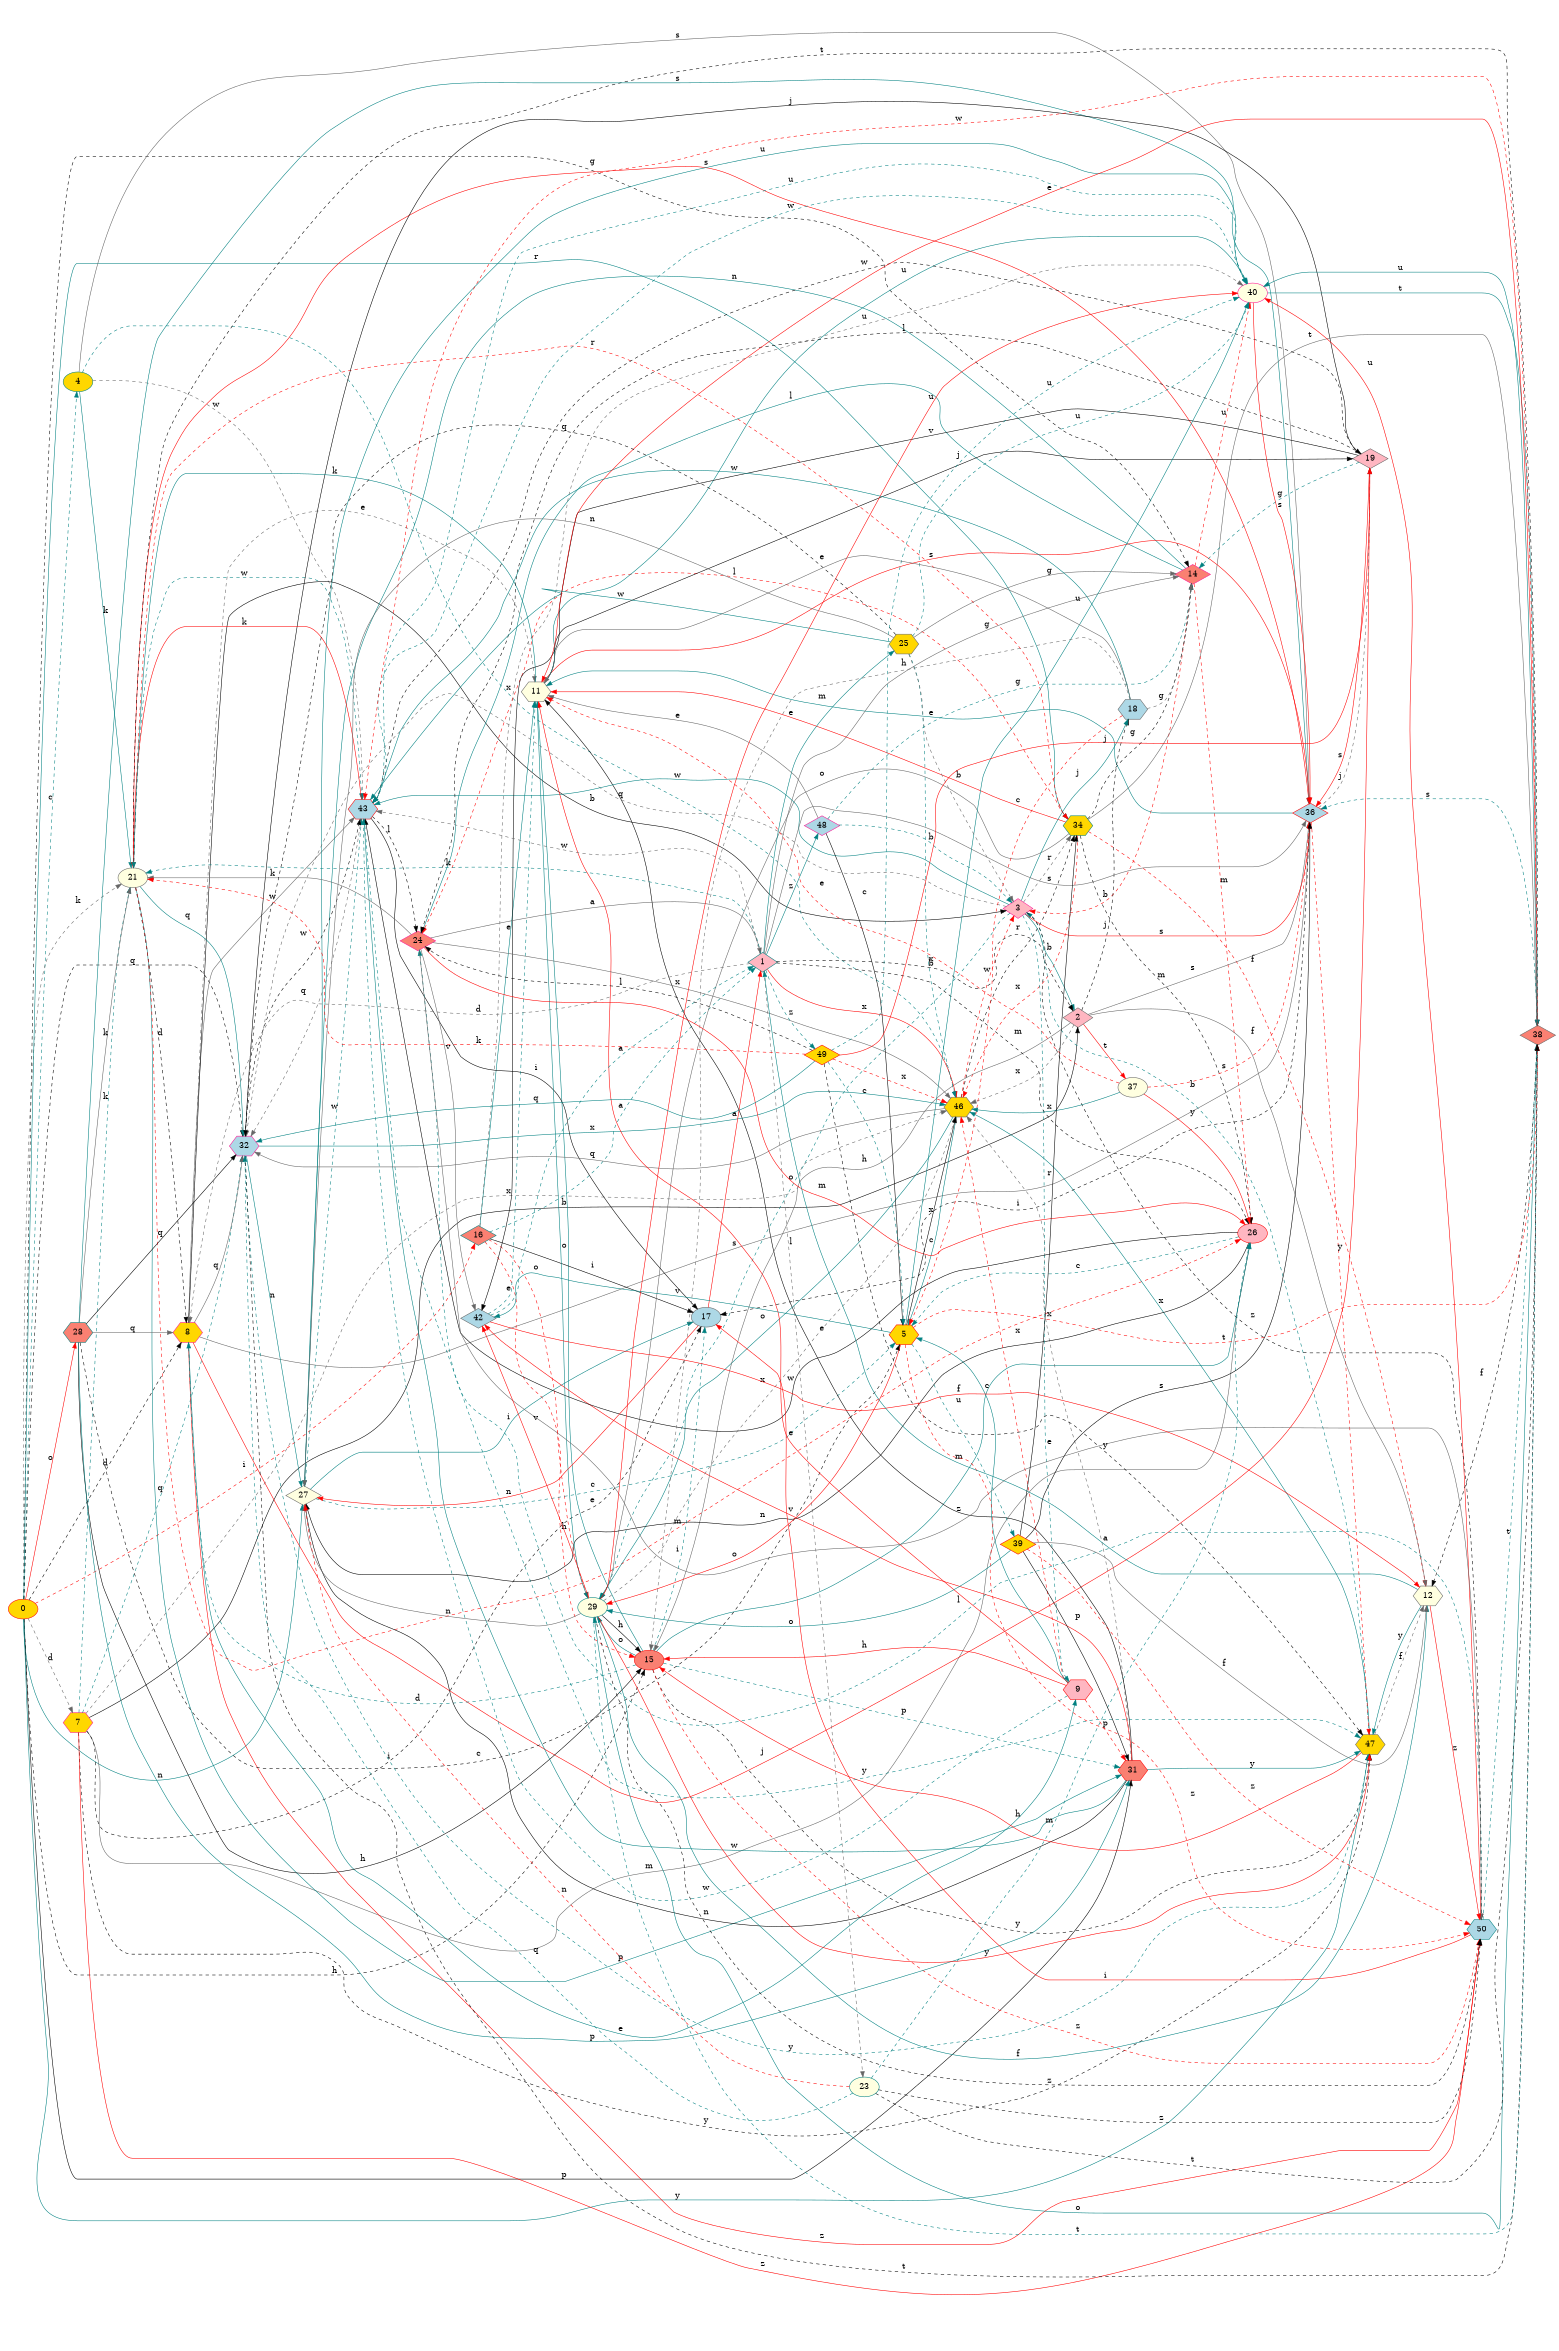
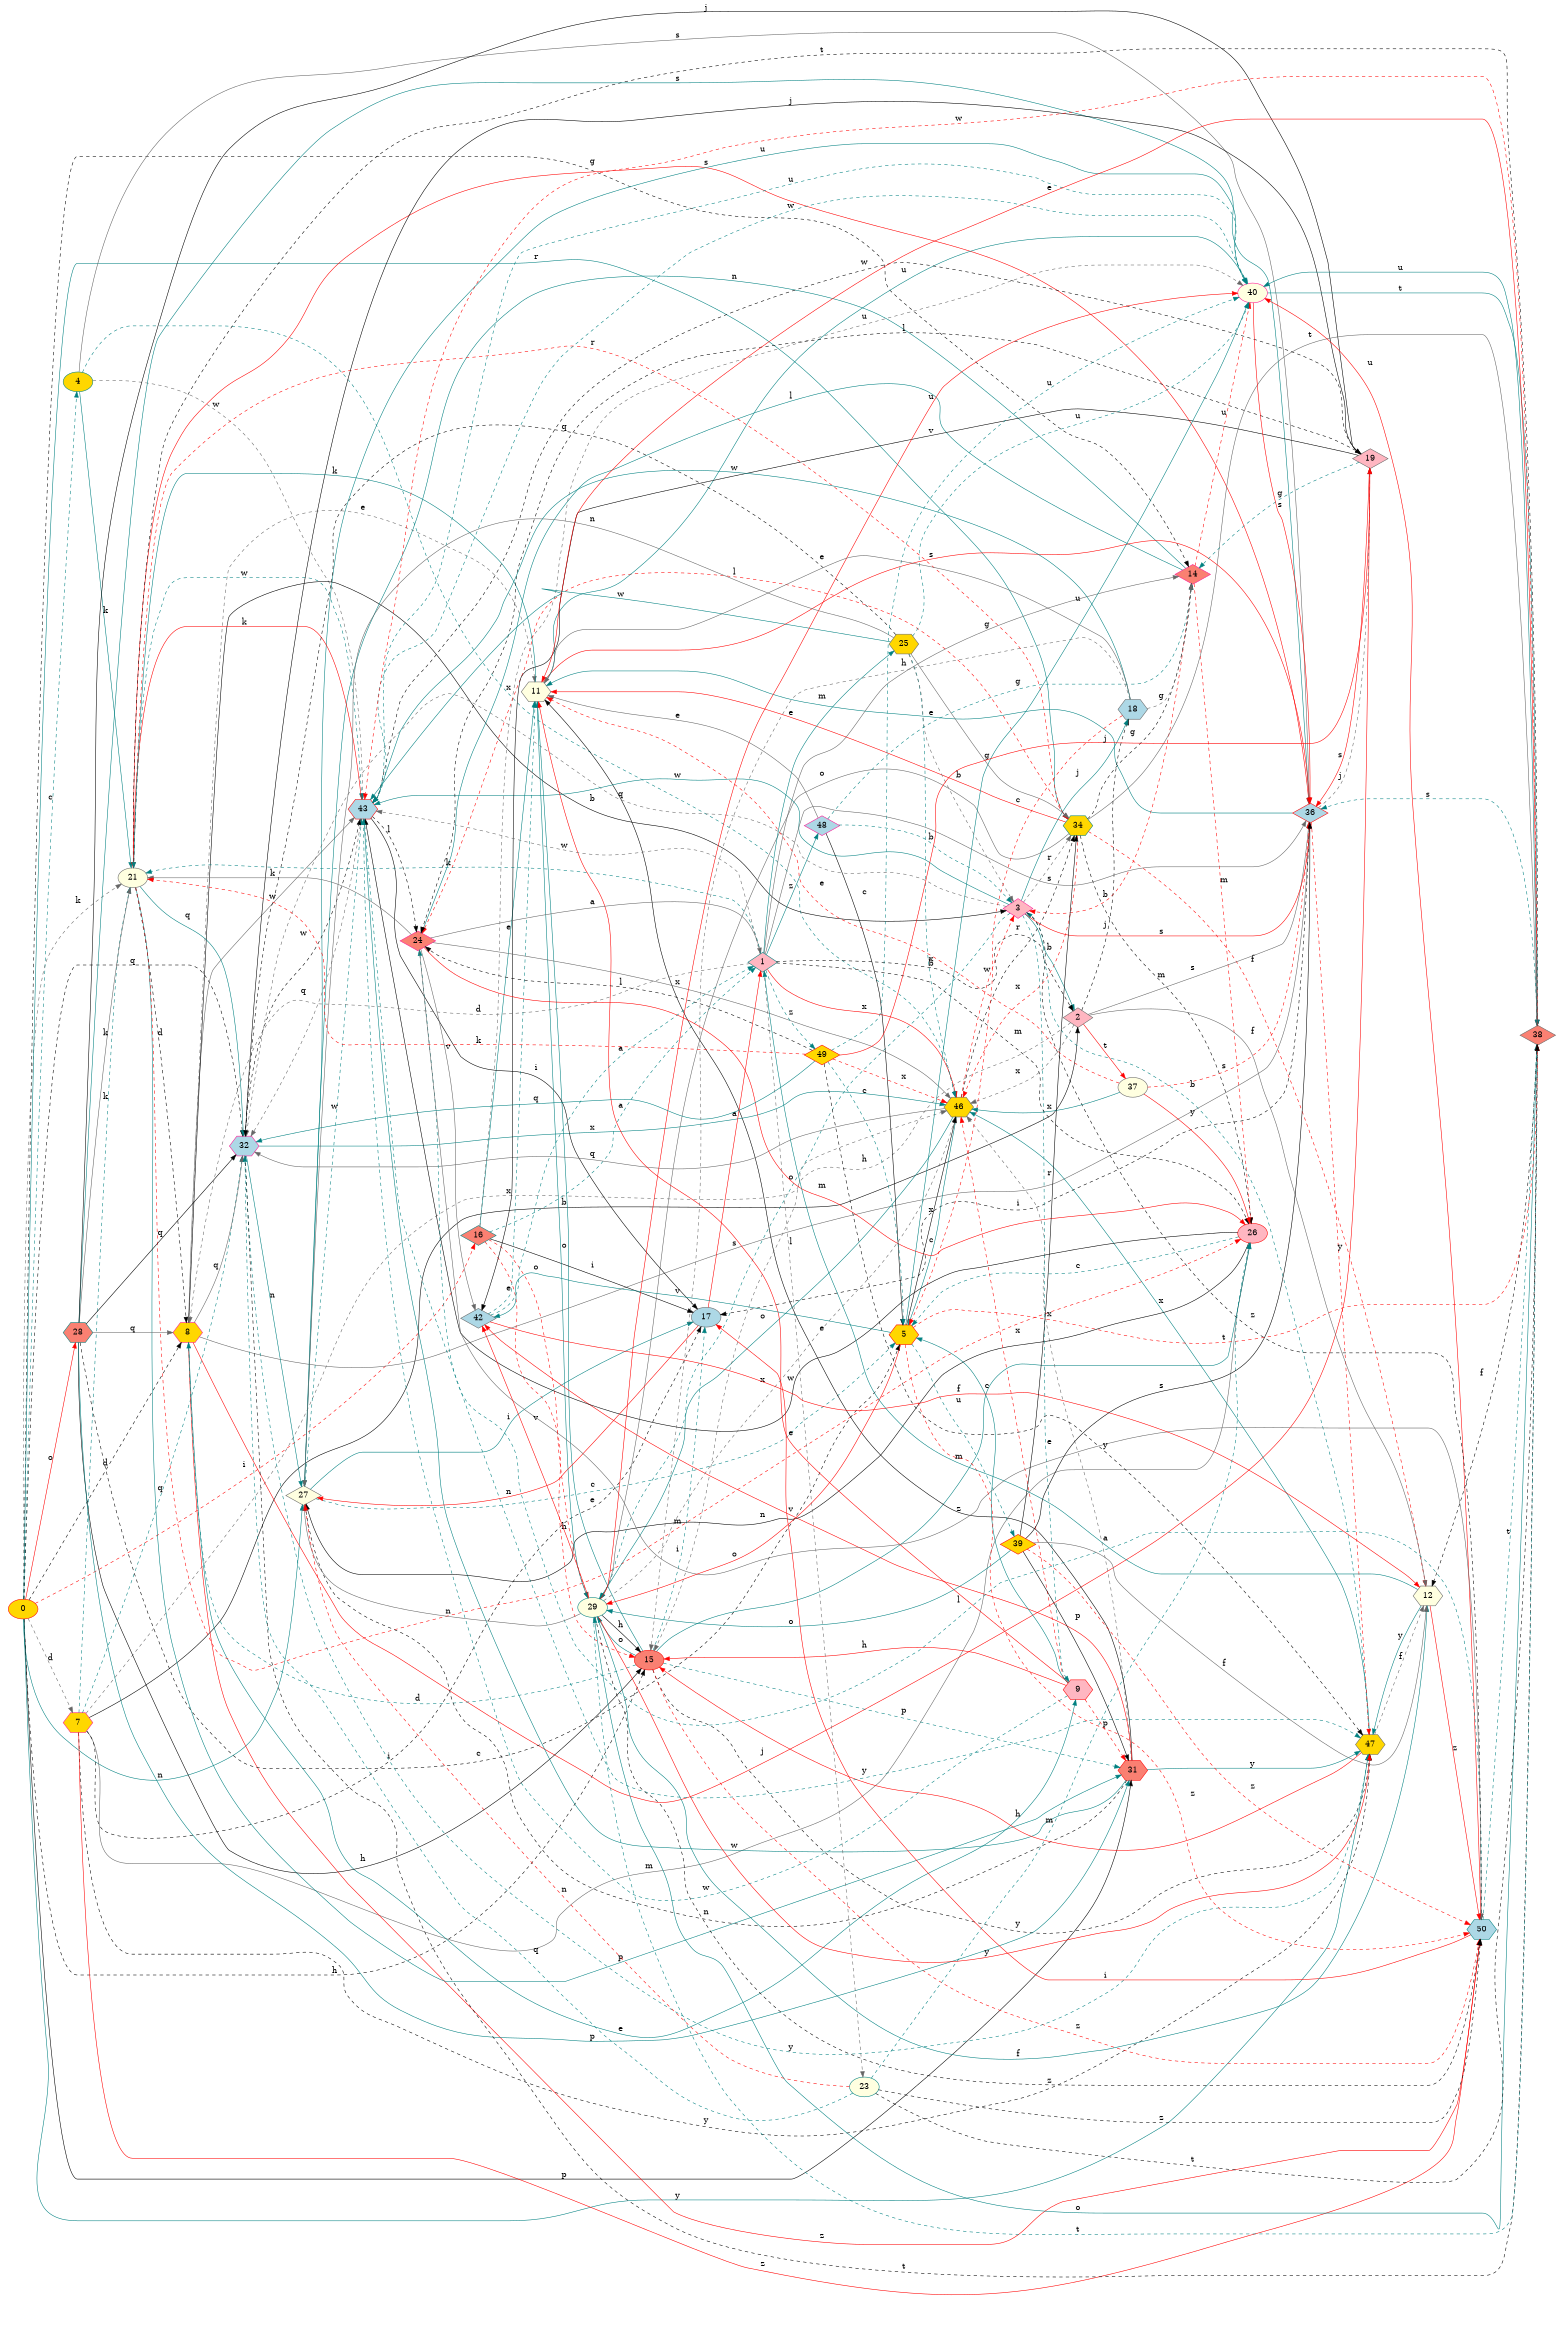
(894, 492) -> (347, 96)
(1036, 579) -> (976, 748)
(771, 1256) -> (771, 1256)
(630, 1901) -> (630, 1901)
